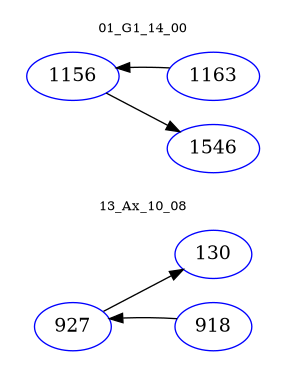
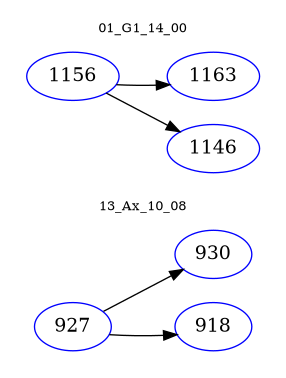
(150, 67) -> (136, 85)
(213, 149) -> (213, 149)
(213, 254) -> (213, 254)
(150, 318) -> (136, 336)
